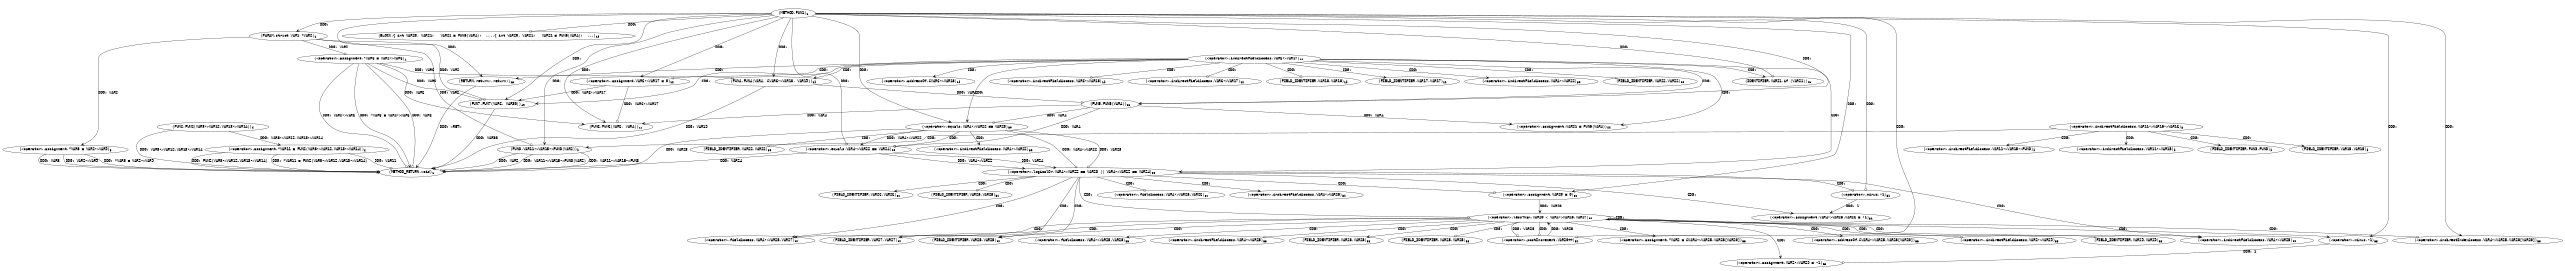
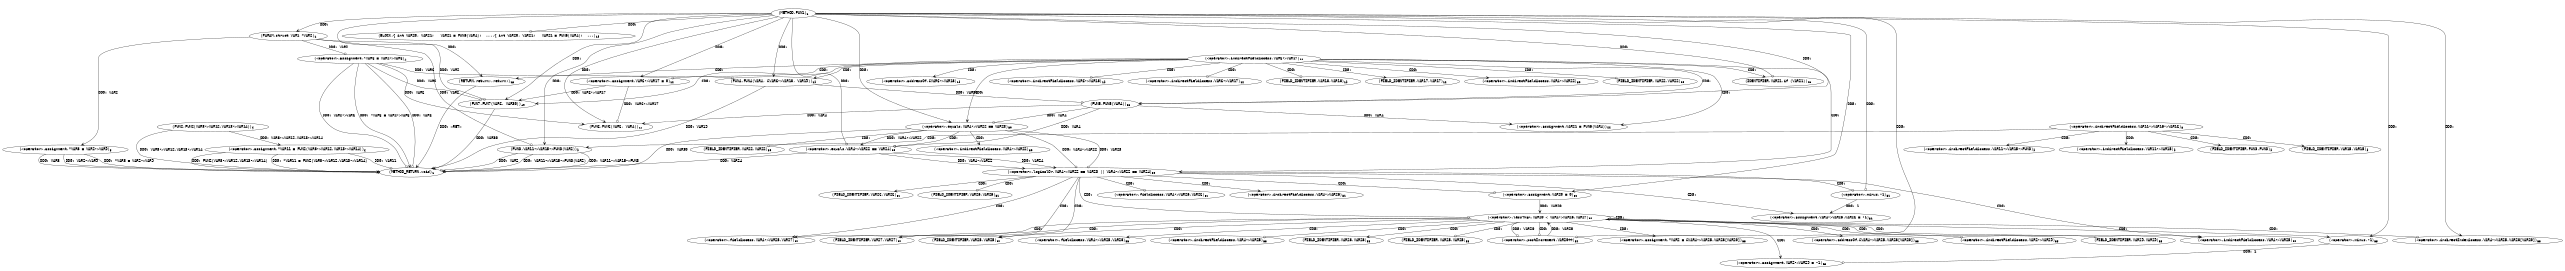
(967, 93) -> (967, 93)
(677, 150) -> (677, 150)
